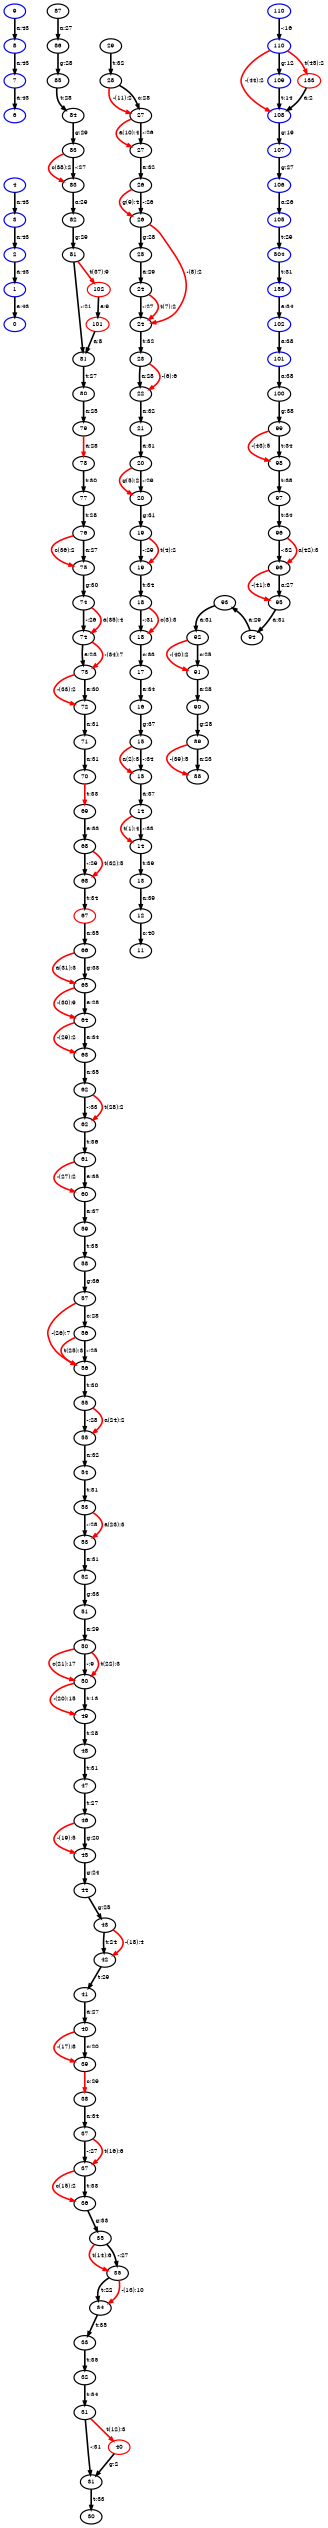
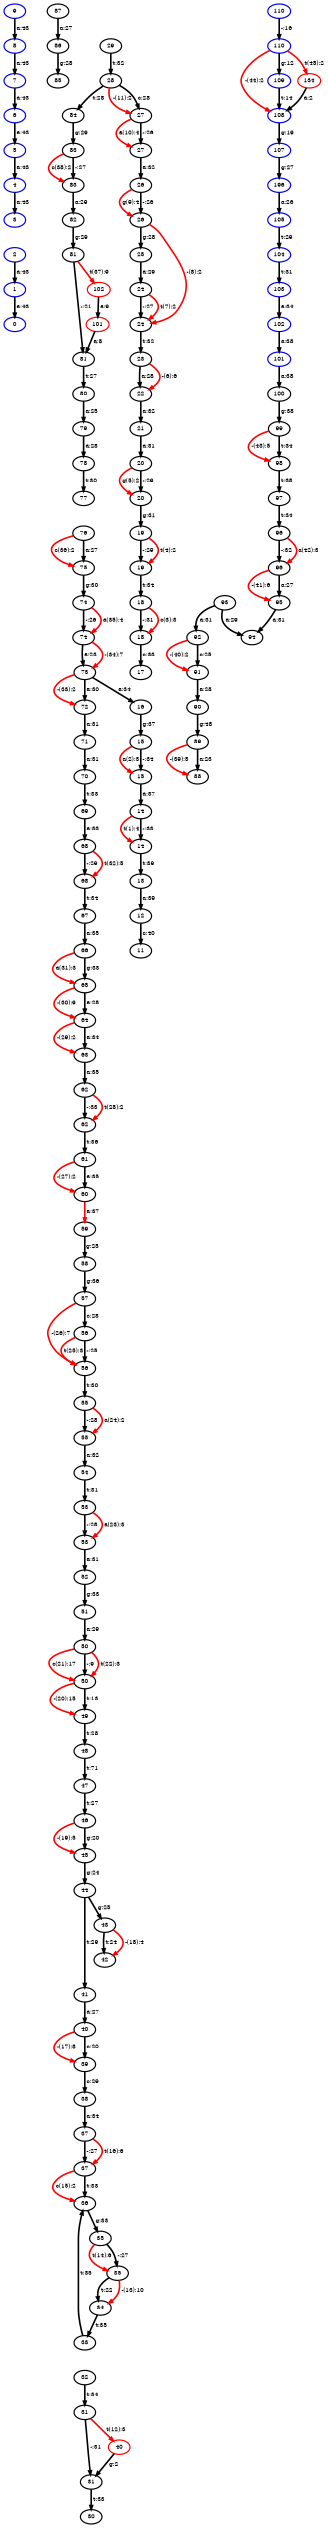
(309, 81) -> (309, 81)
(57, 98) -> (91, 95)
none -> (15, 150)
(279, 185) -> (279, 185)
(15, 235) -> none
(279, 255) -> (279, 255)
(279, 290) -> (279, 290)
(84, 444) -> (84, 444)
(84, 514) -> none
(245, 619) -> (225, 625)
(141, 688) -> (111, 689)
(207, 725) -> (207, 725)
(85, 792) -> (85, 792)
(85, 916) -> (85, 916)
(85, 1210) -> (85, 1210)
(93, 1247) -> (93, 1247)
(93, 1769) -> (93, 1769)
(96, 1976) -> (85, 1941)
(85, 2080) -> (85, 2080)
(85, 2358) -> (78, 2275)
